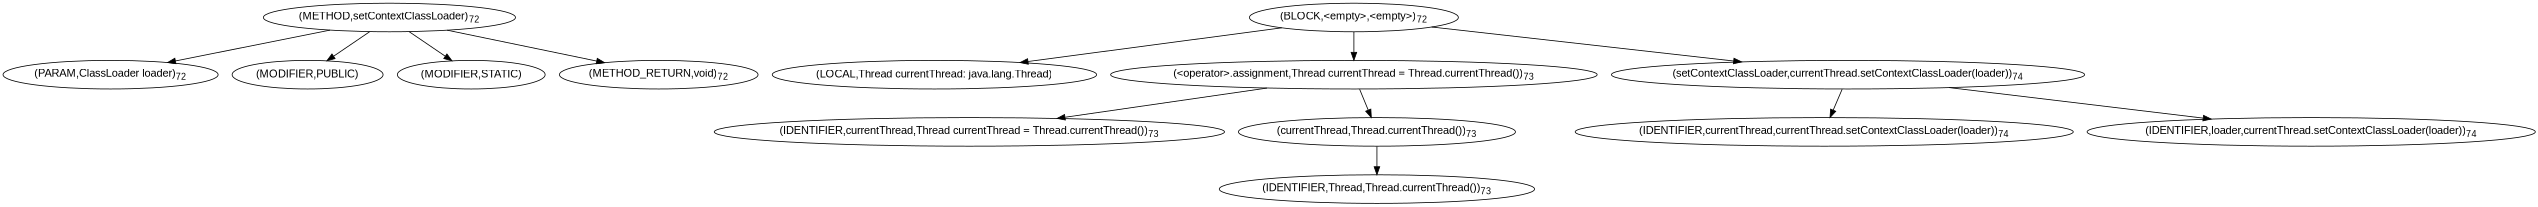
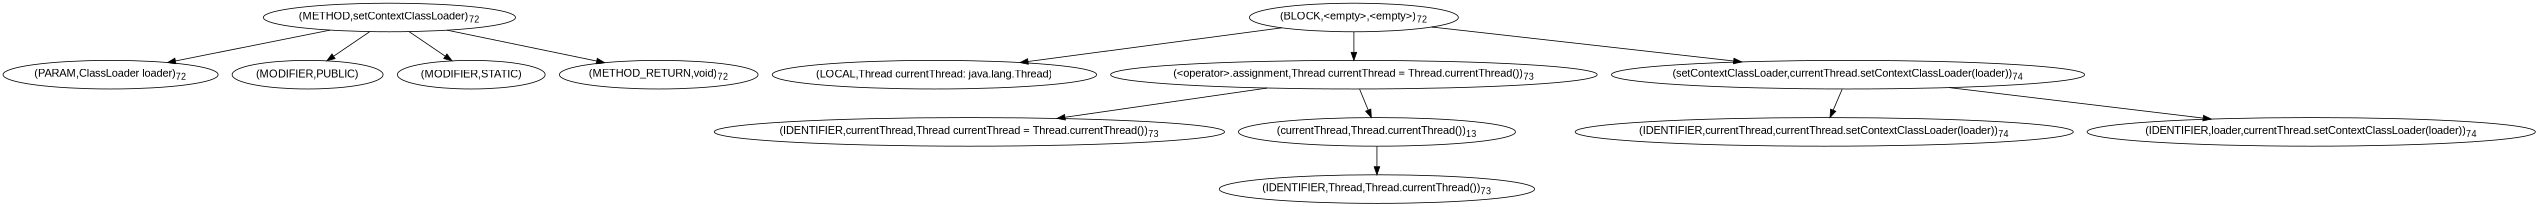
(1471, 131) -> (1471, 131)
